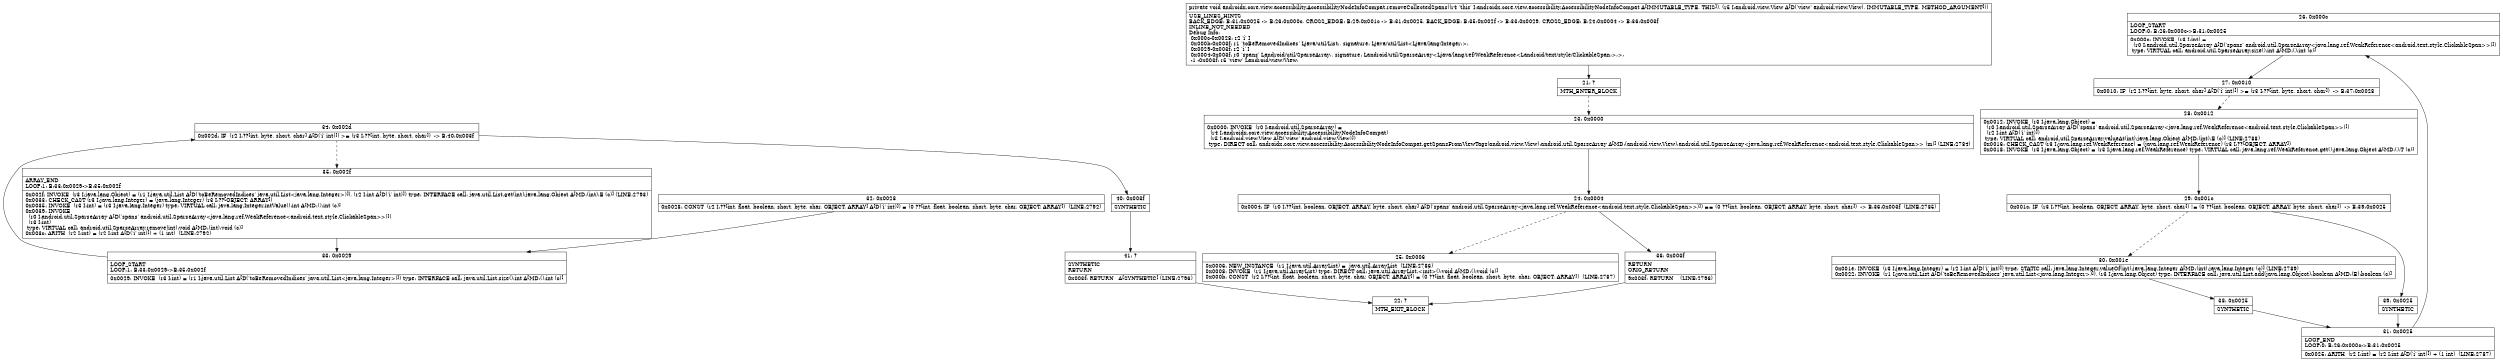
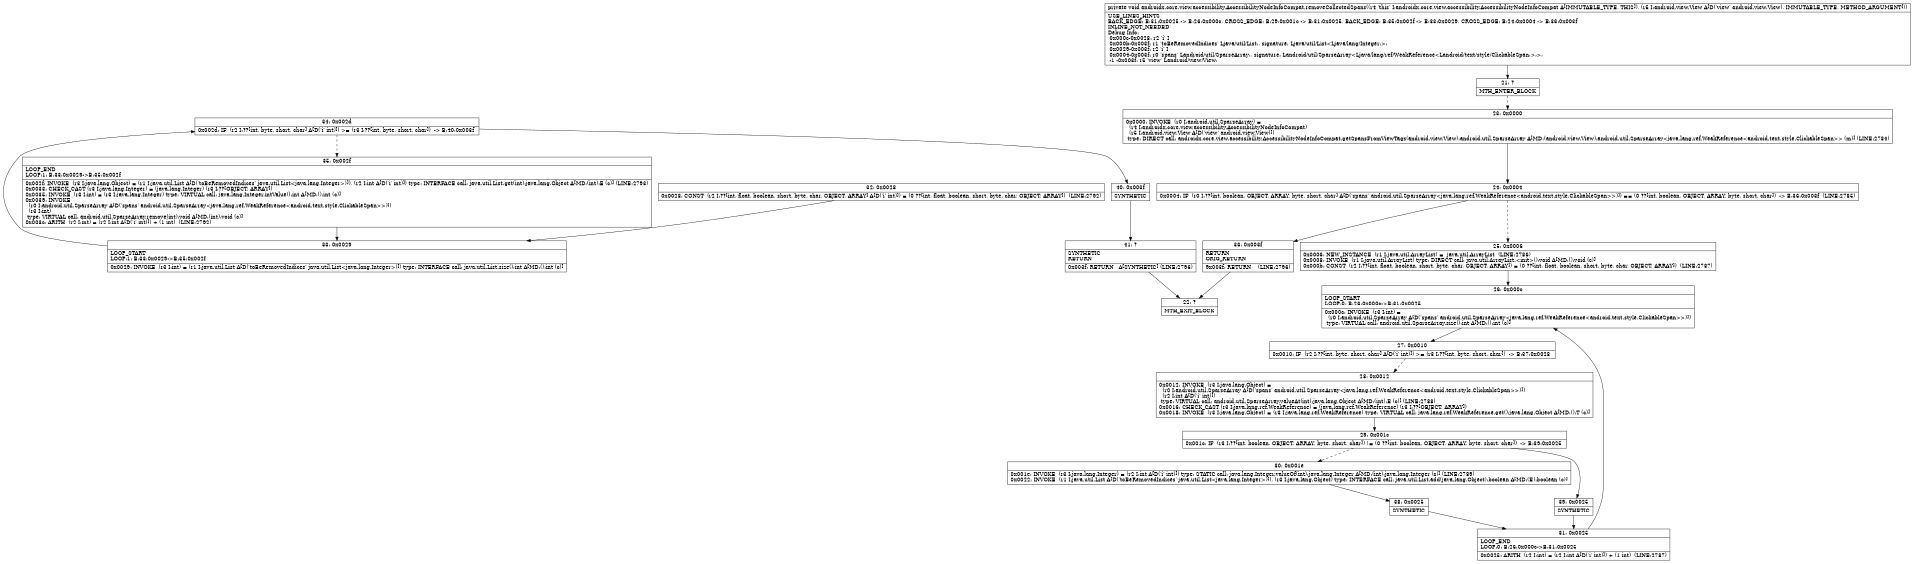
(42, 181) -> (41, 170)
none -> (1508, 276)
